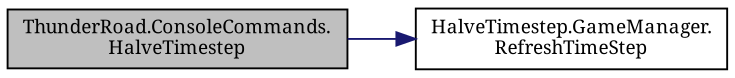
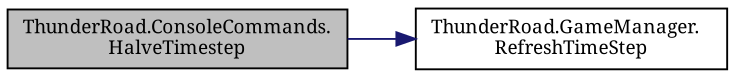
(571, 39) -> (571, 39)
